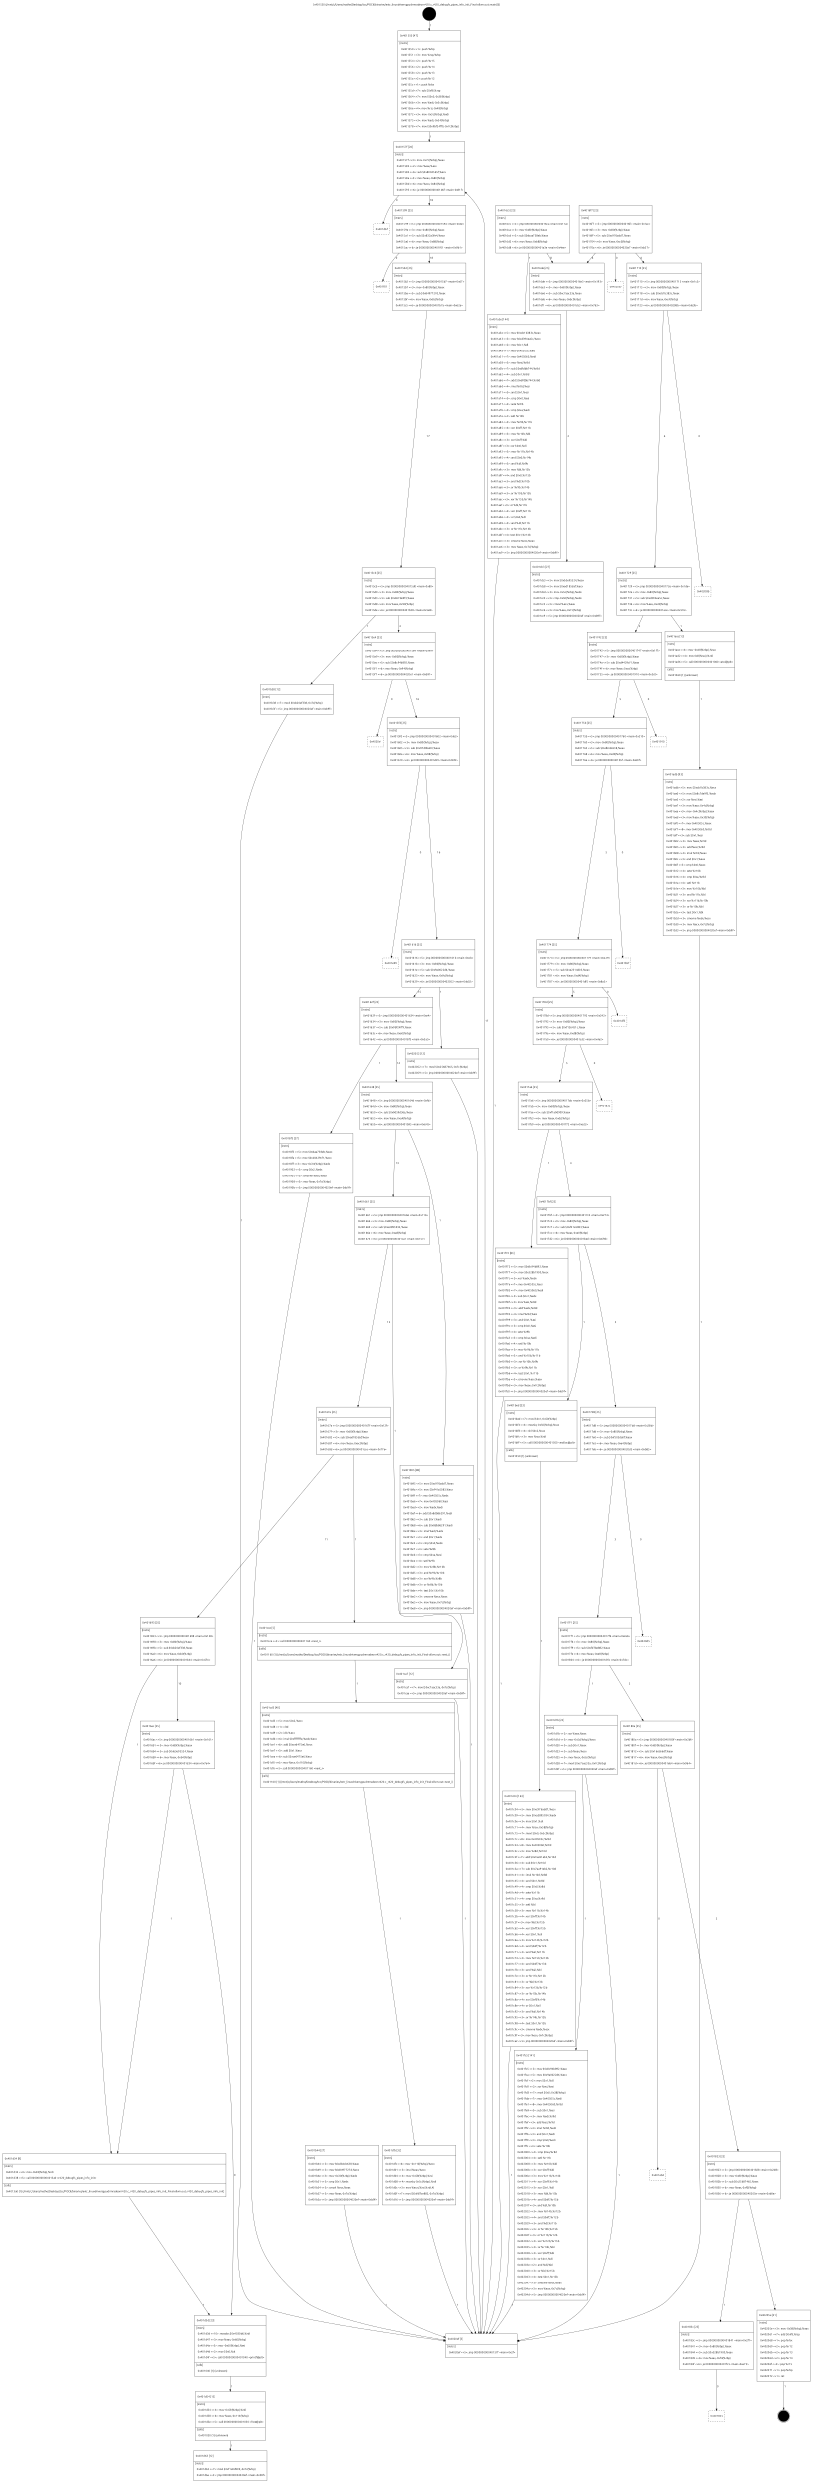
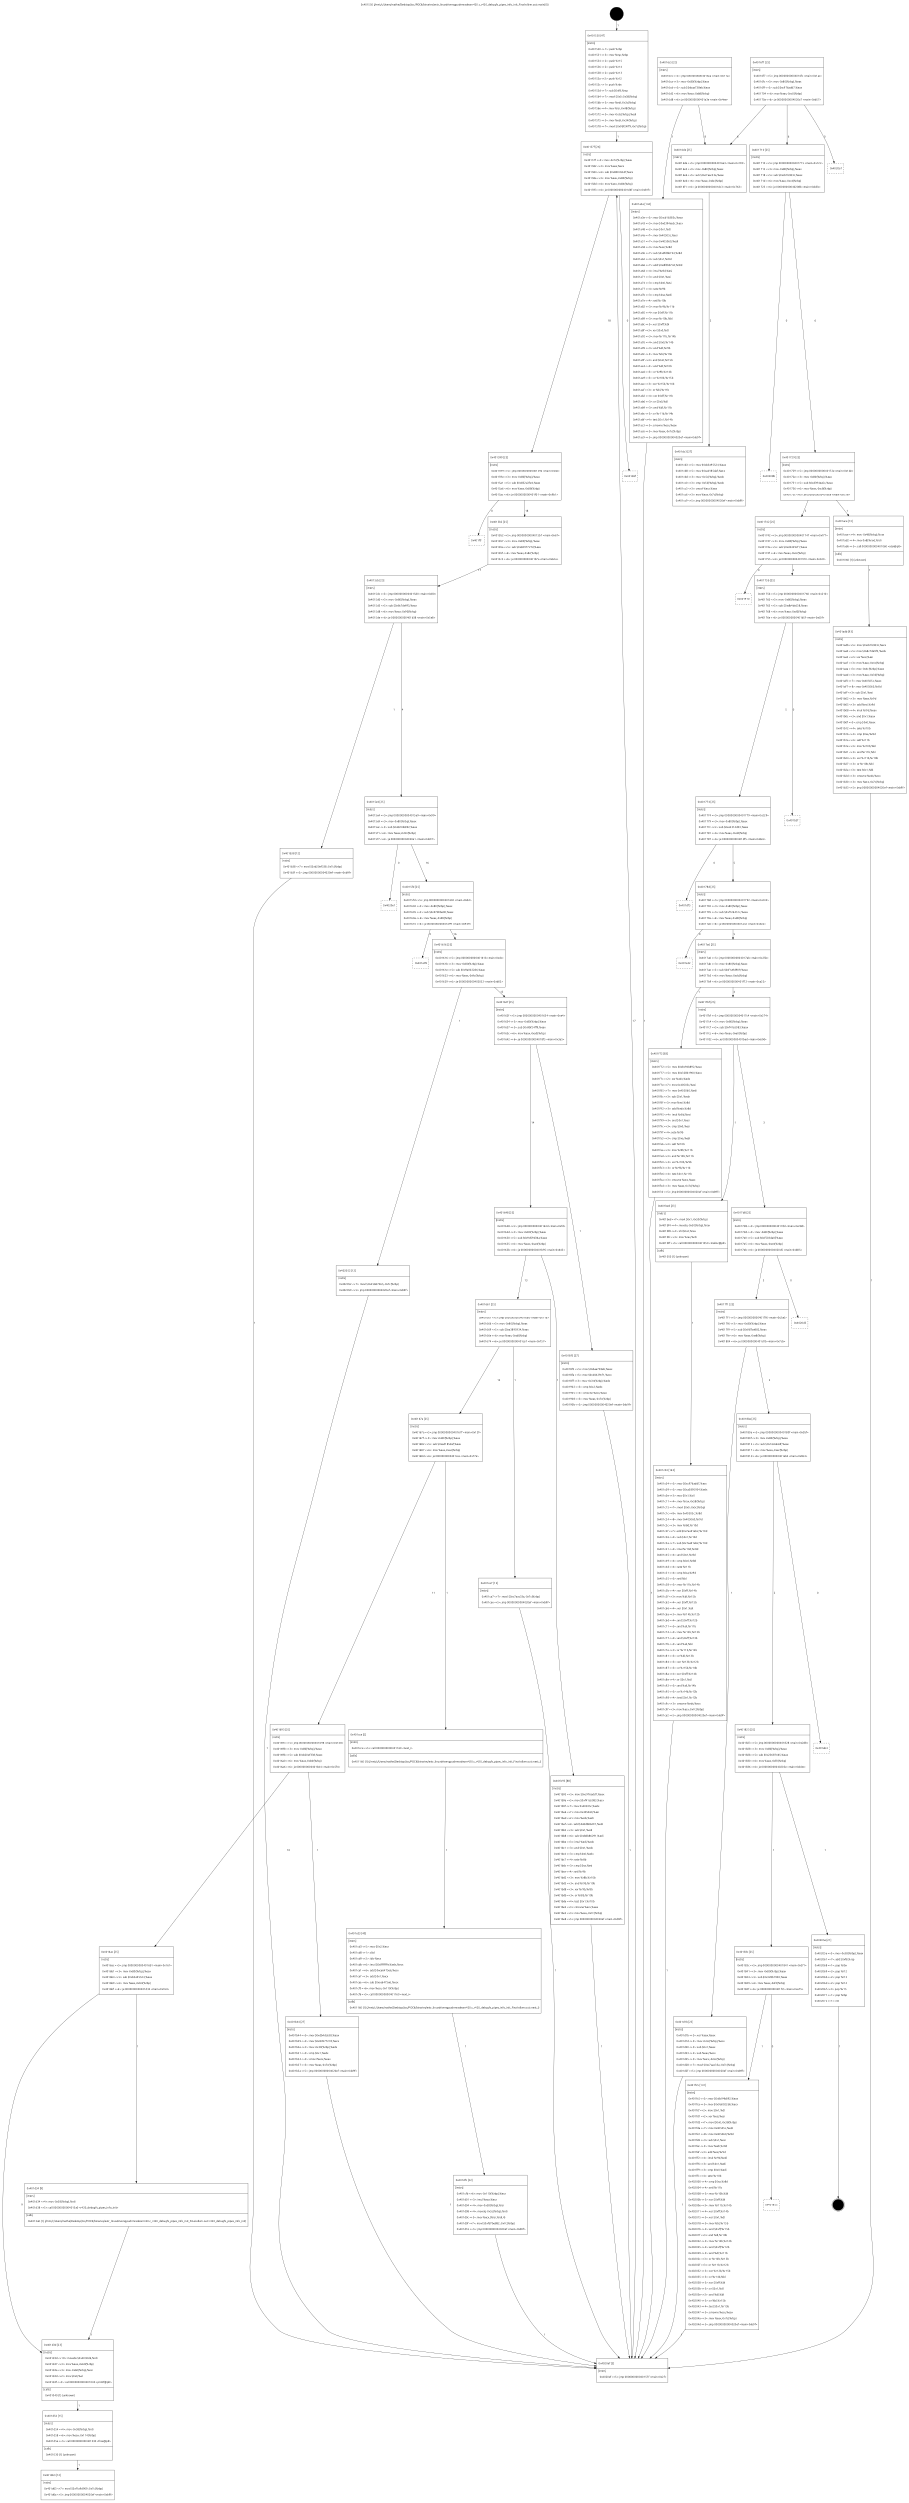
(102, 1904) -> (315, 1894)
(584, 1912) -> (757, 2036)
